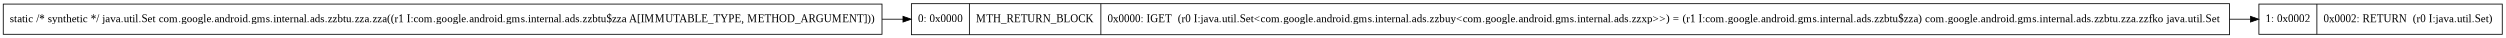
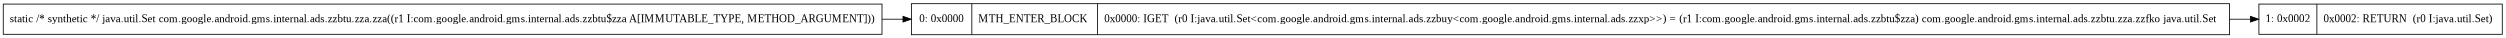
(1035, 19) -> (1033, 19)
